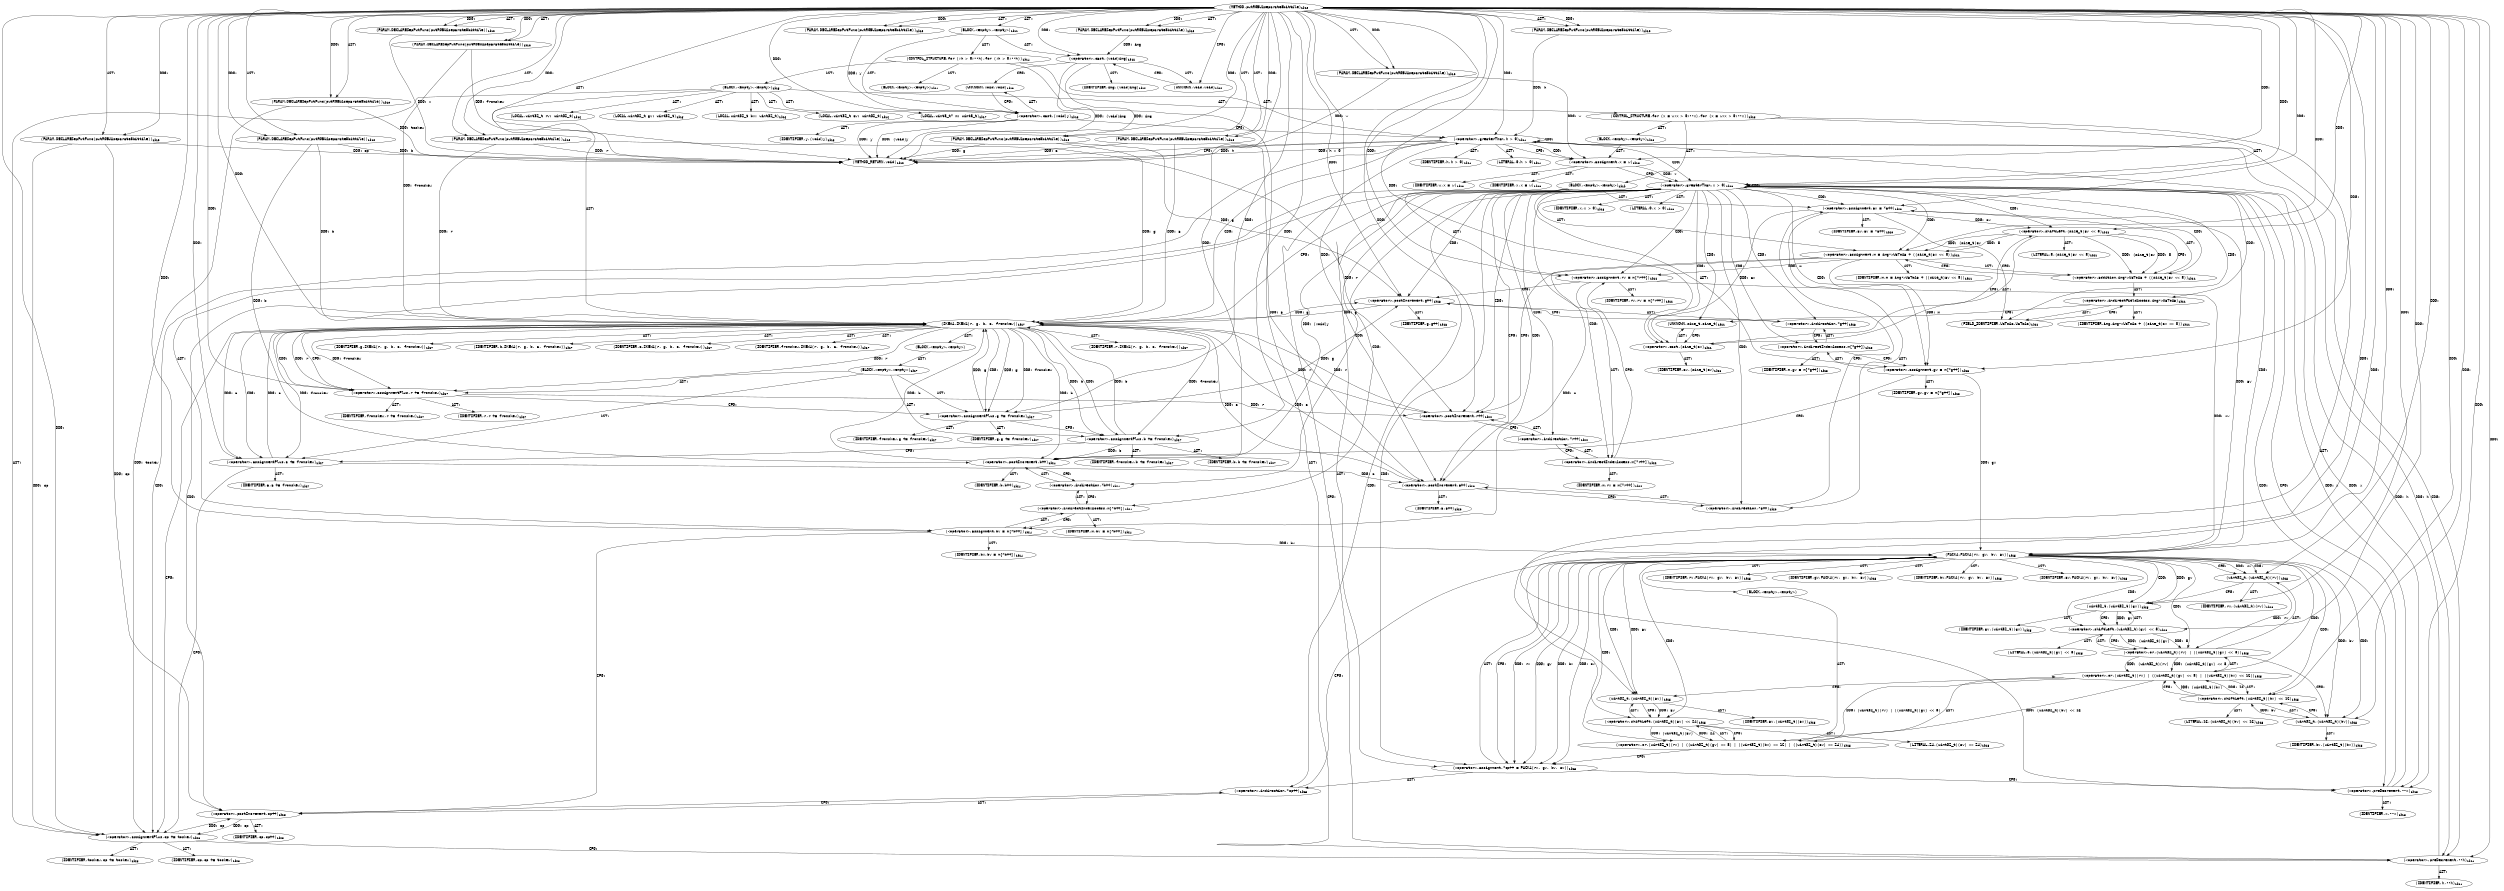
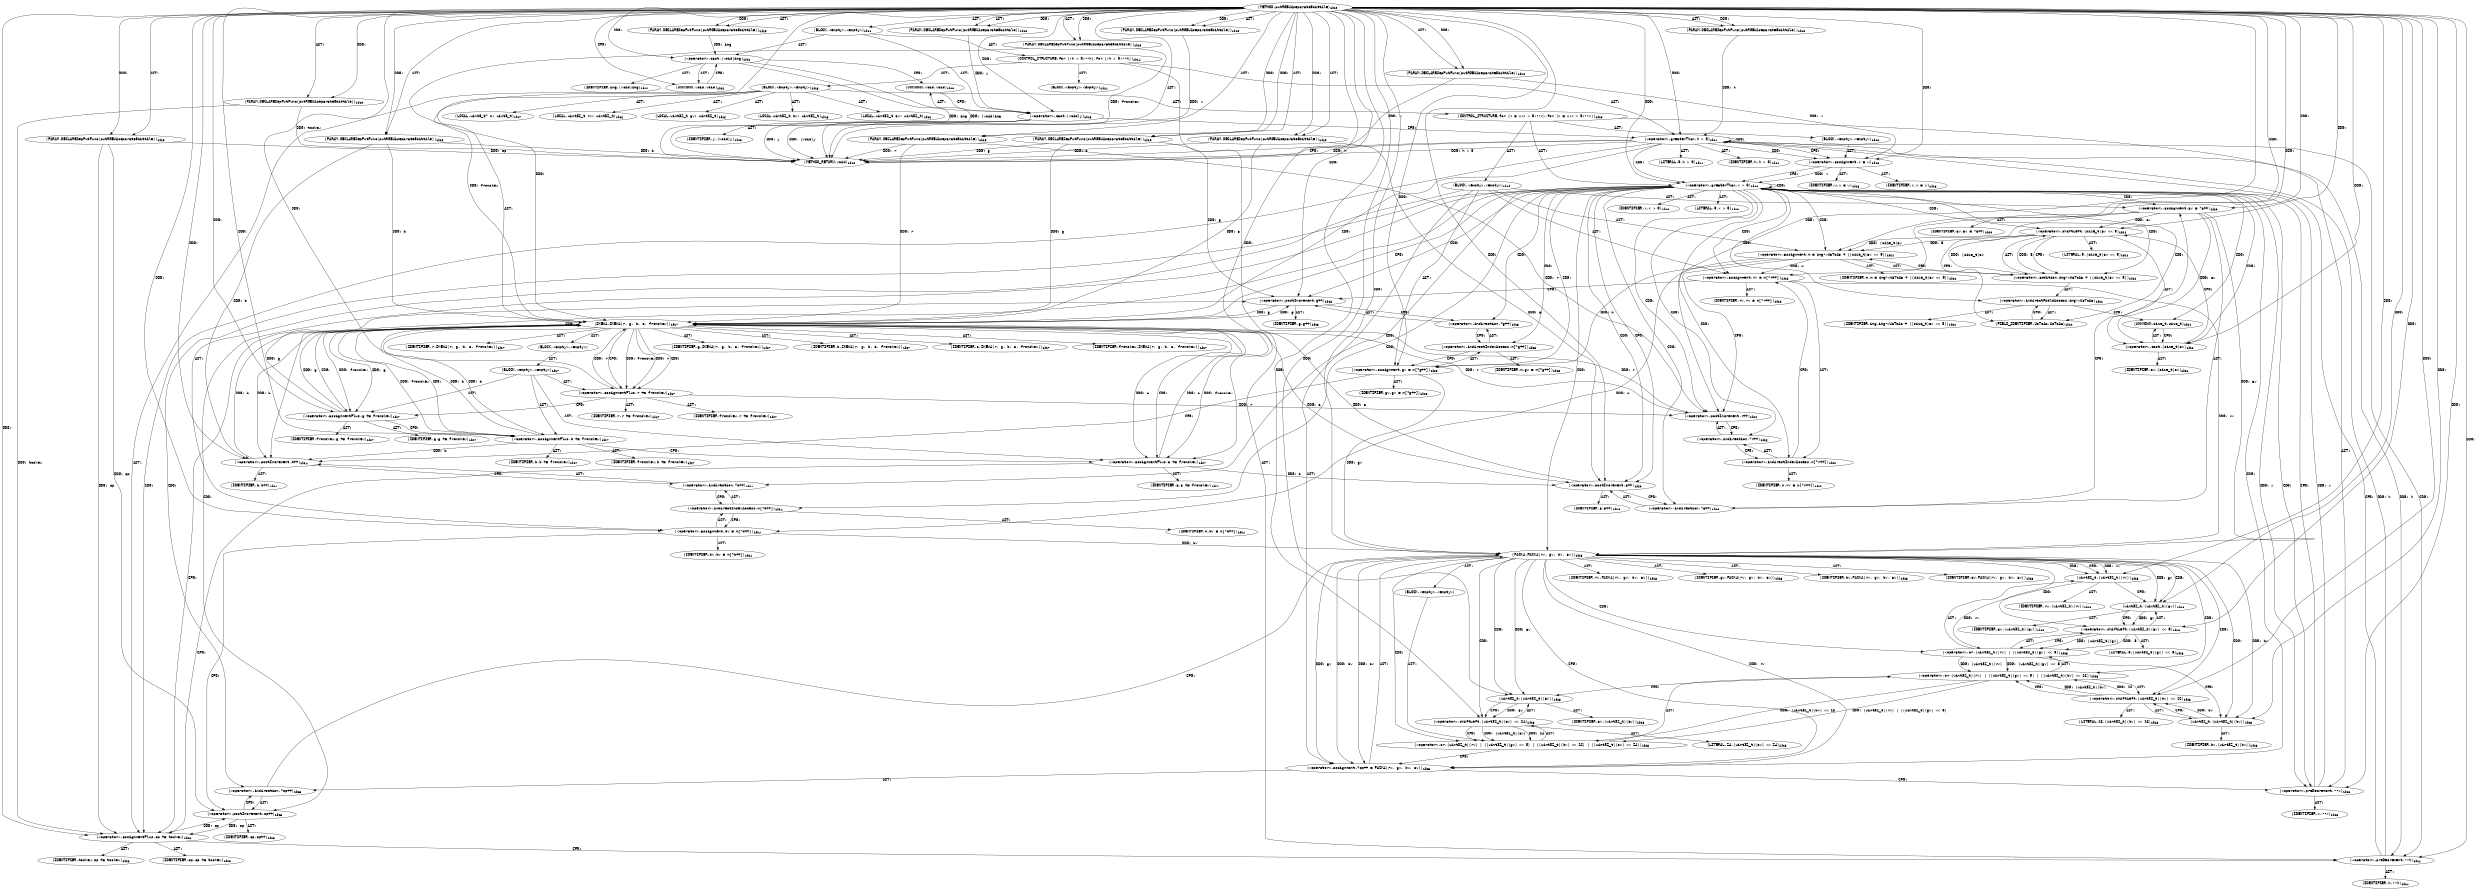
(2076, 221) -> (2005, 251)
(1316, 324) -> (571, 324)
